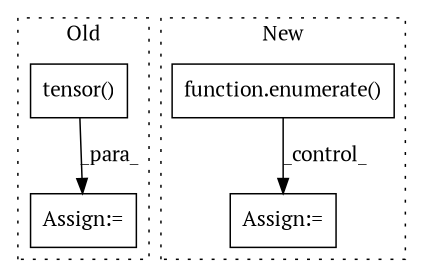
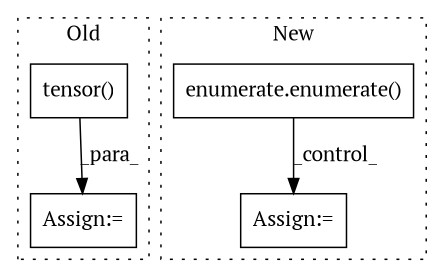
(283, 91) -> (294, 91)
